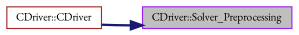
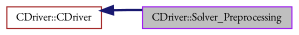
(116, 25) -> (128, 10)
